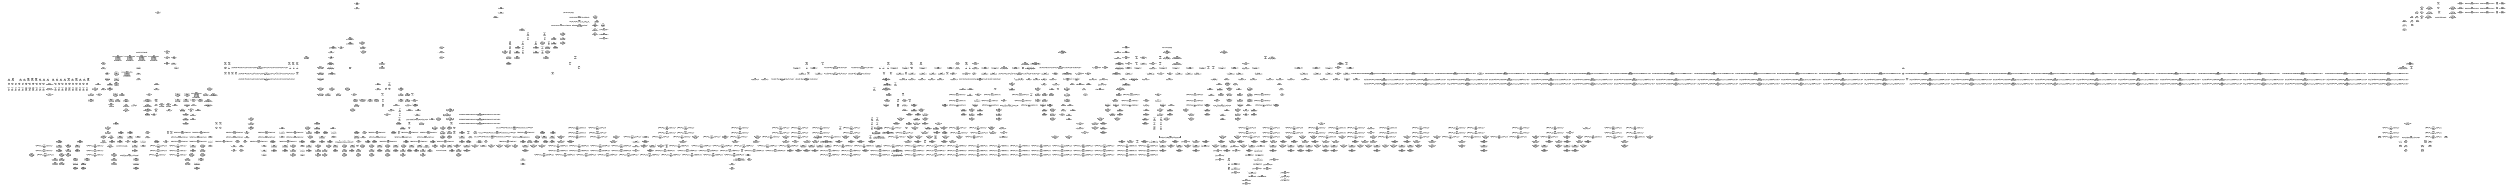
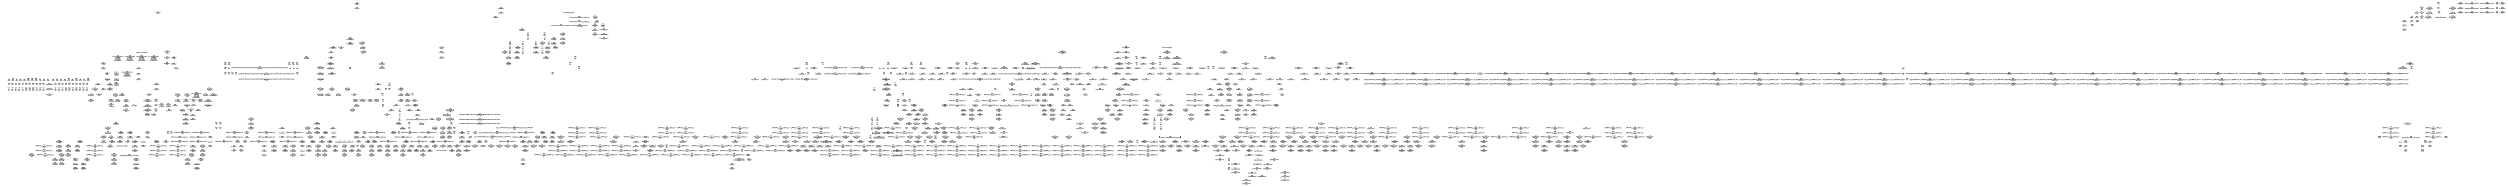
none -> (17, 80)
